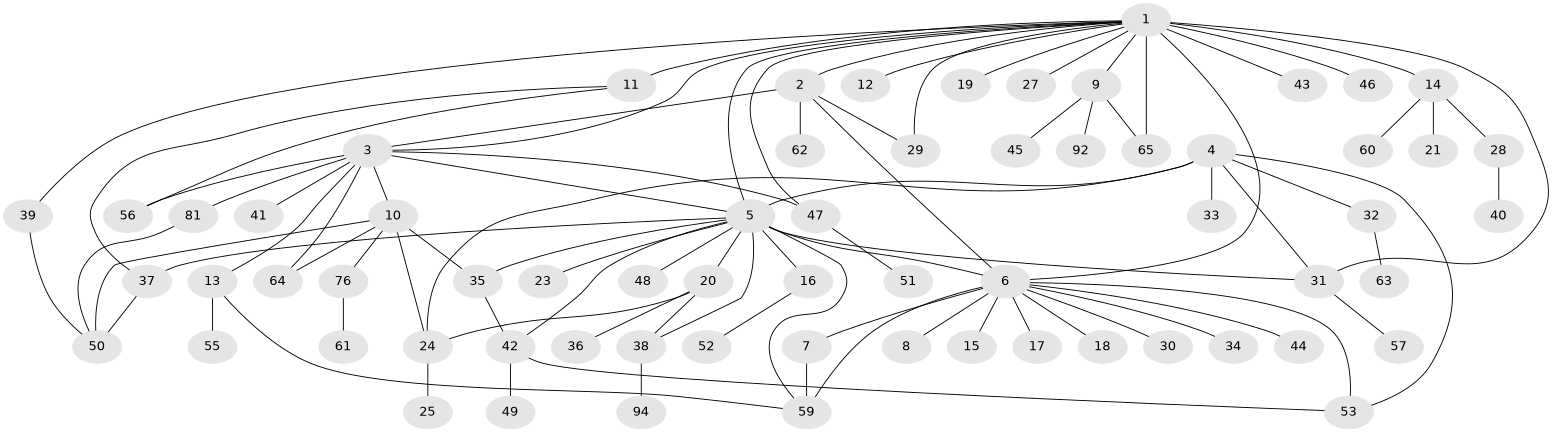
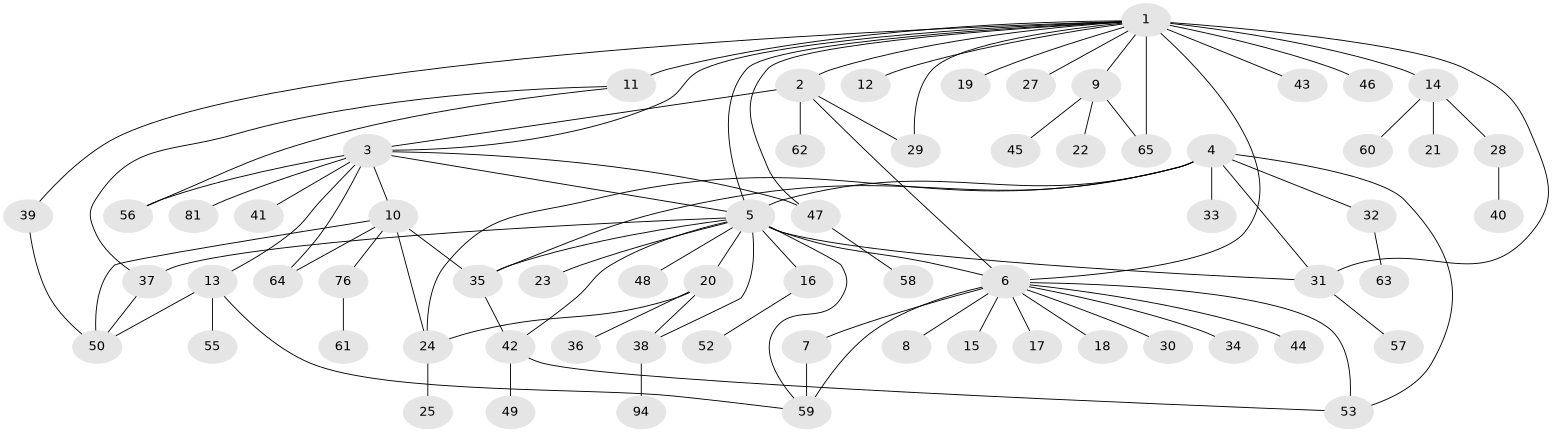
(1081, 151) -> (1081, 151)
none -> (805, 188)
(95, 254) -> (155, 314)
(908, 282) -> (908, 282)
